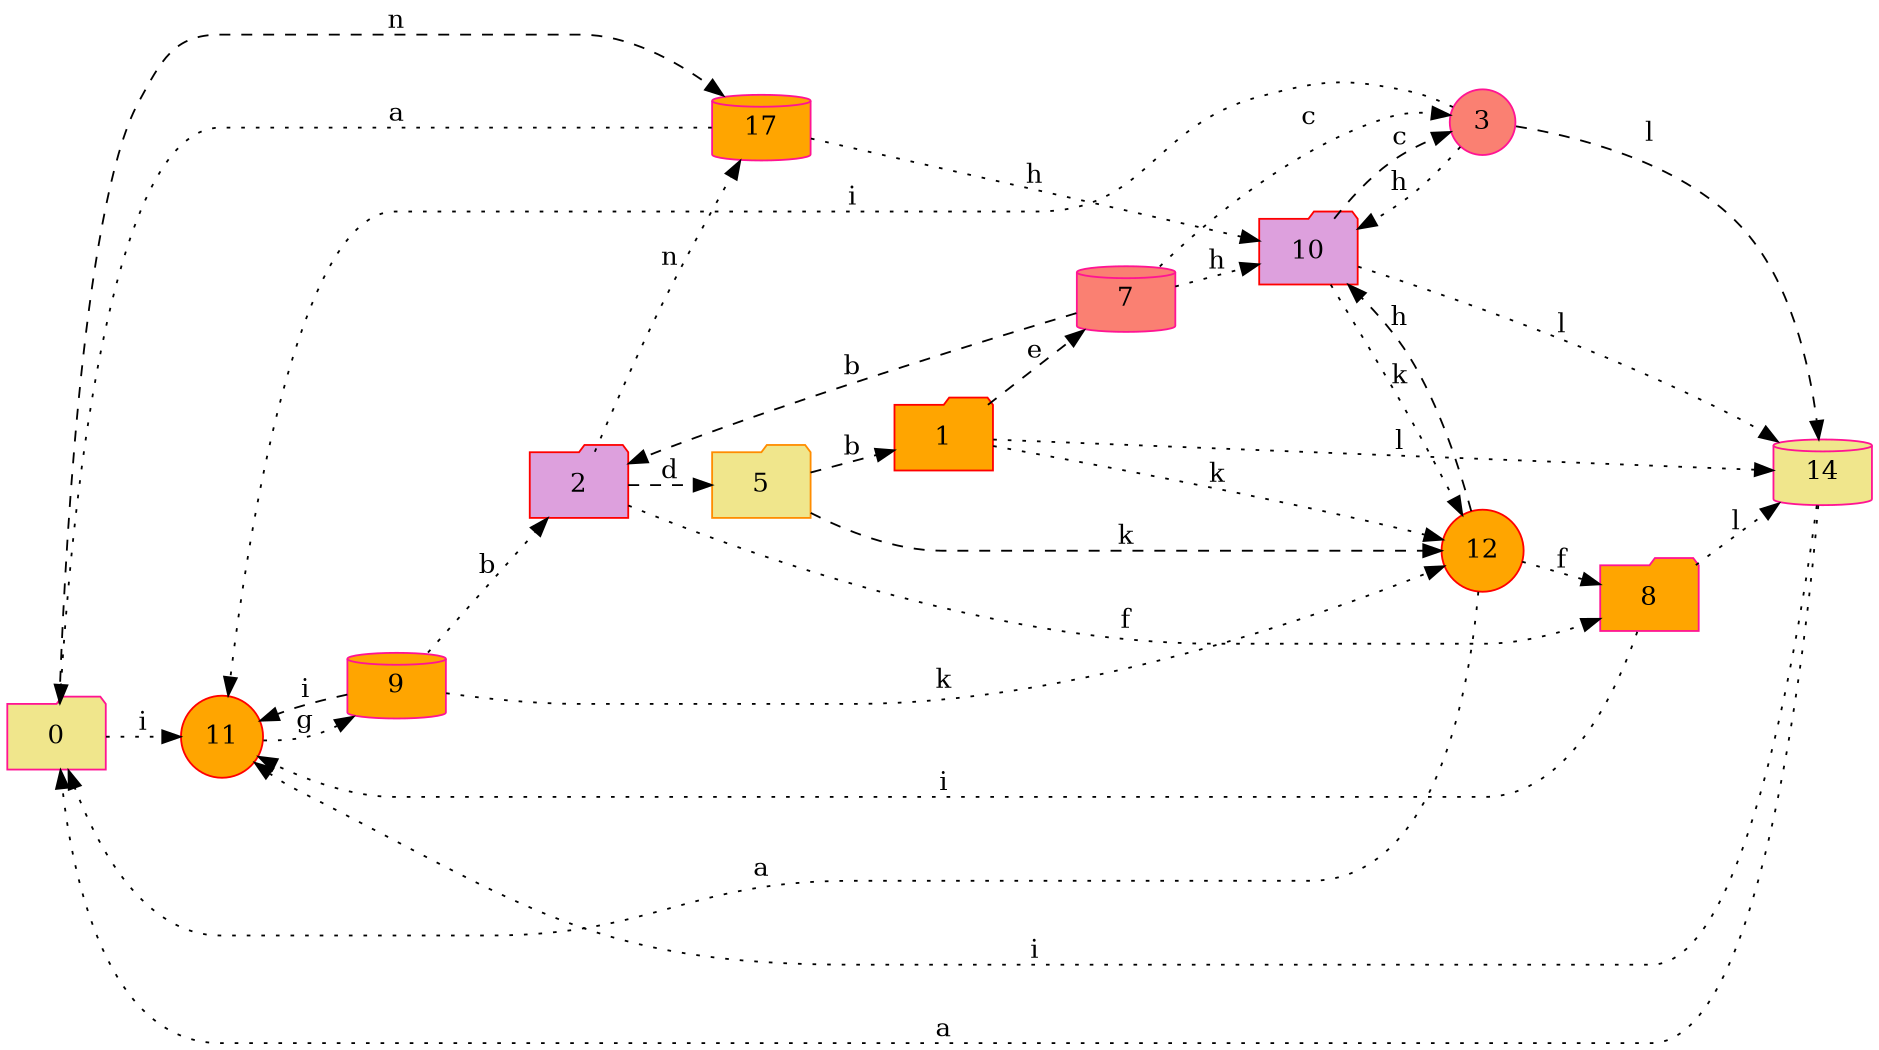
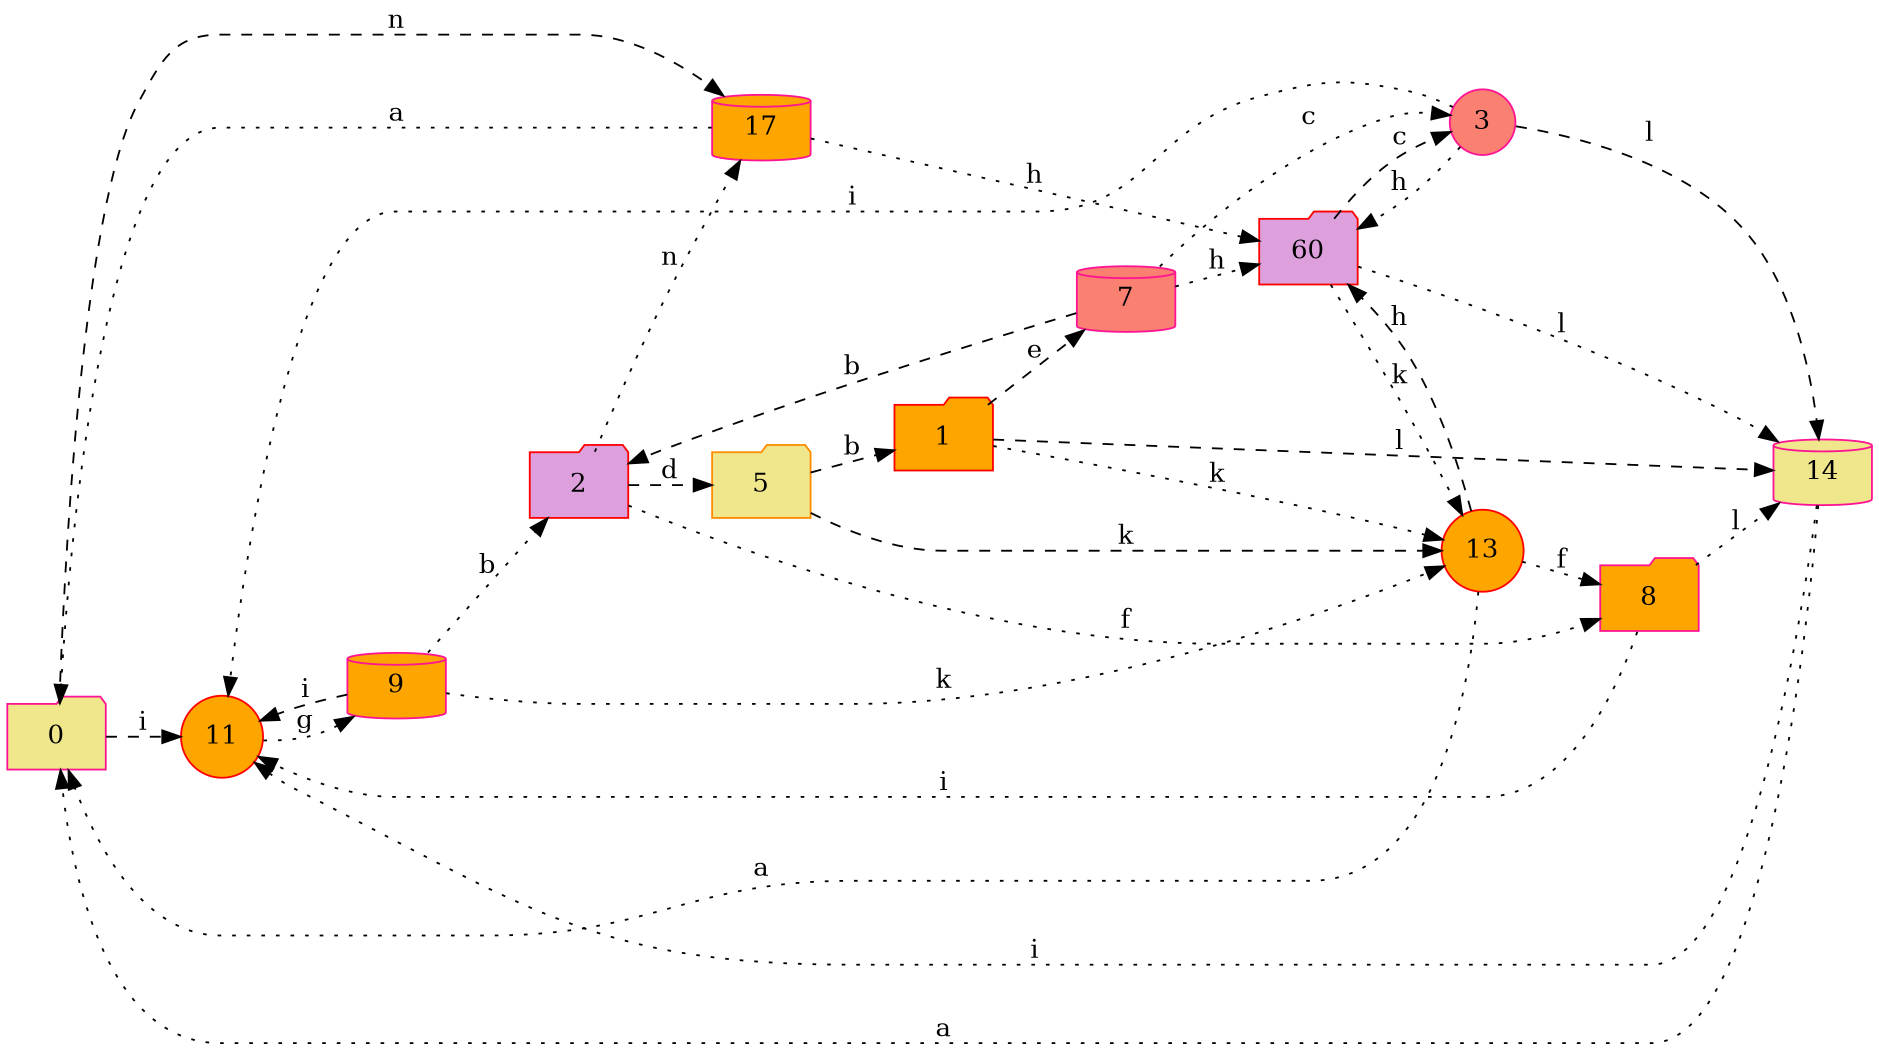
(1308, 252) -> (1308, 252)
(1374, 455) -> (1374, 455)
(1483, 551) -> (1483, 551)
(134, 737) -> (134, 737)
